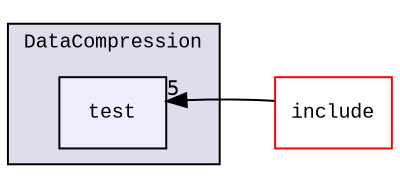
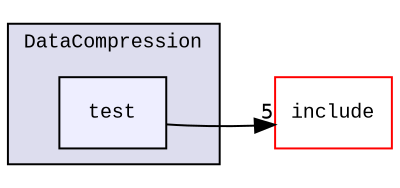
(233, 100) -> (206, 126)
